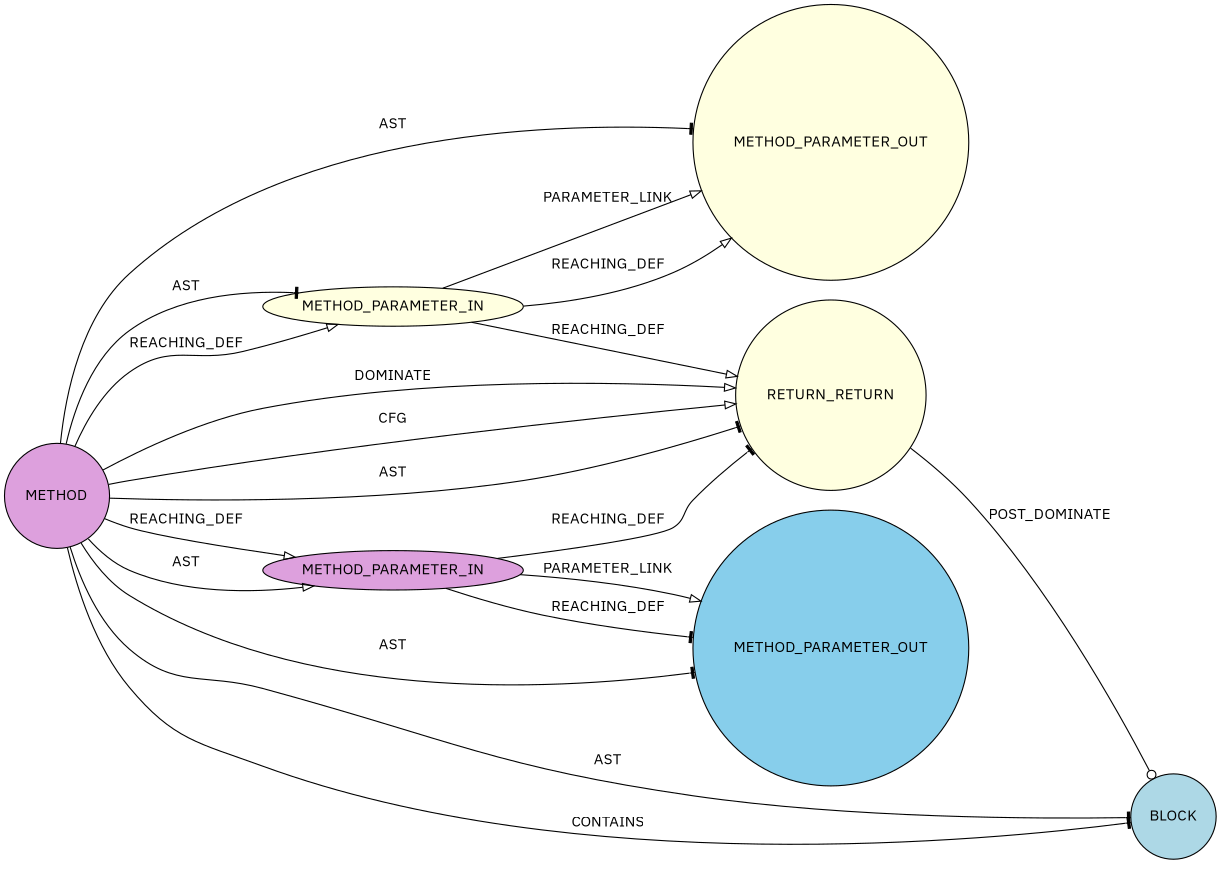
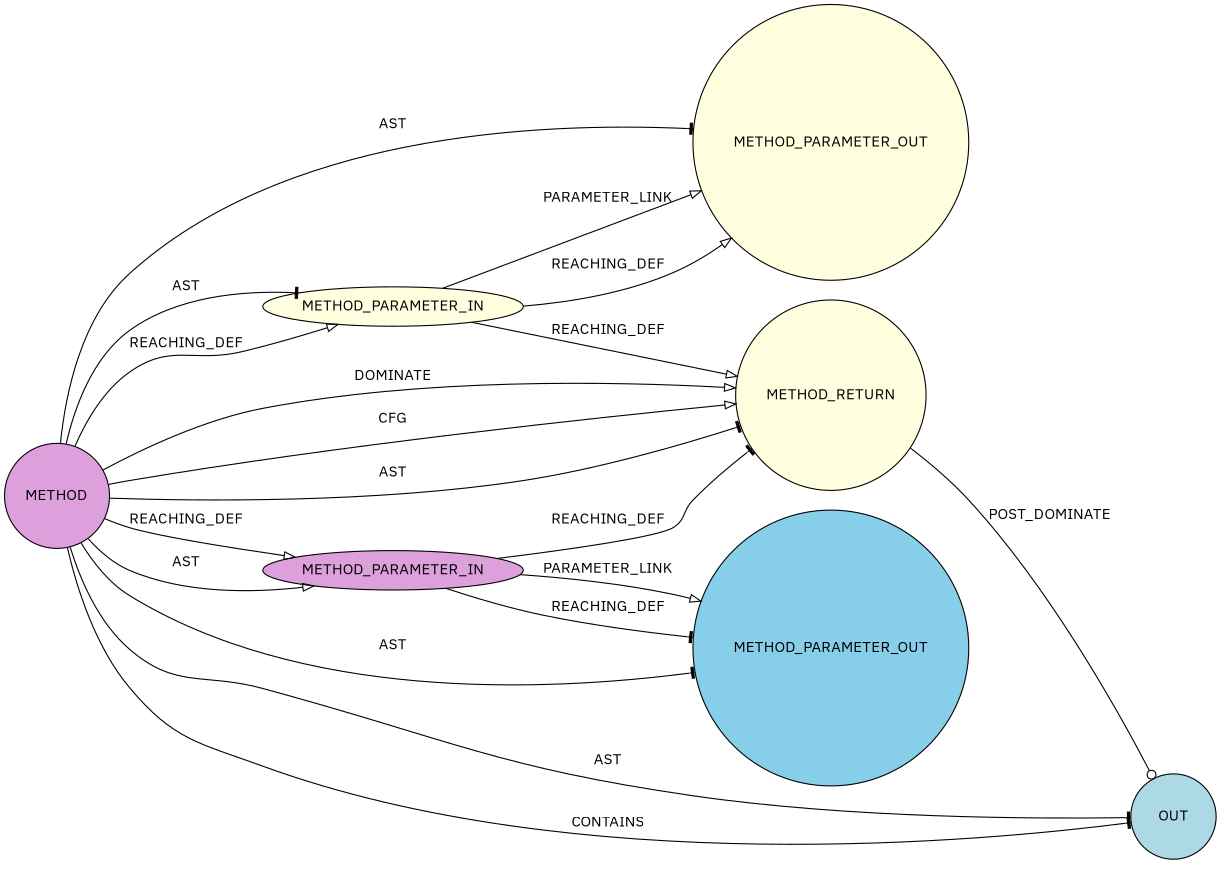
(831, 395) -> (831, 395)
(1173, 817) -> (1173, 817)
